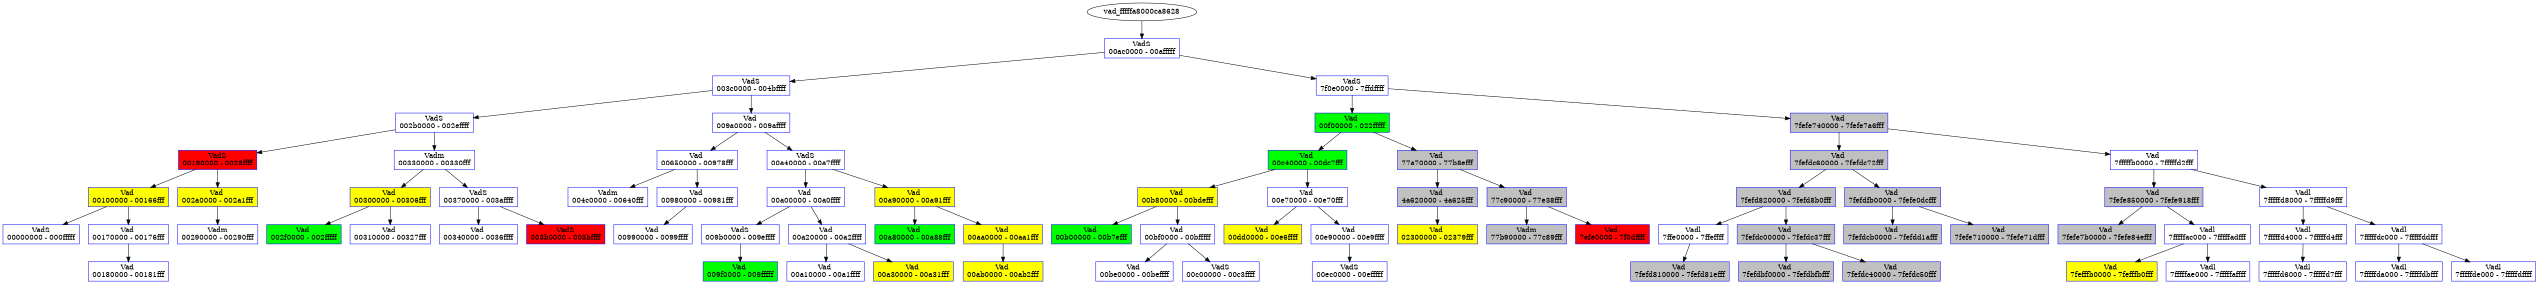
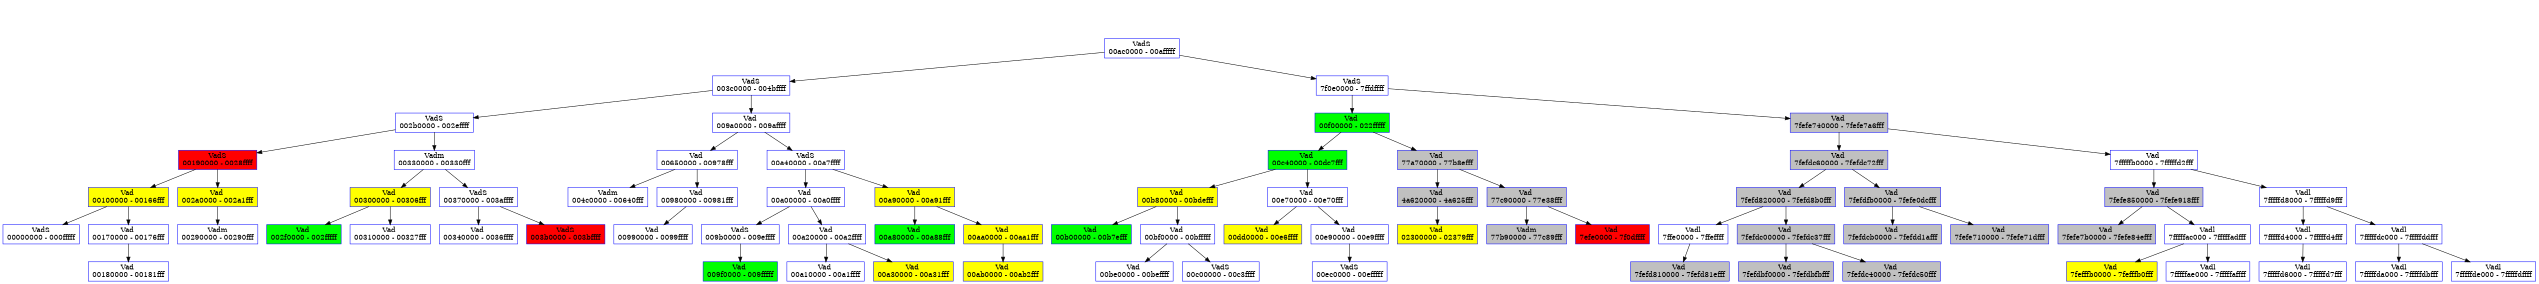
(1142, 12) -> none
